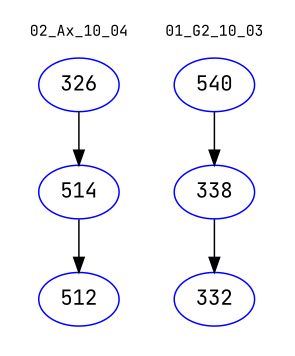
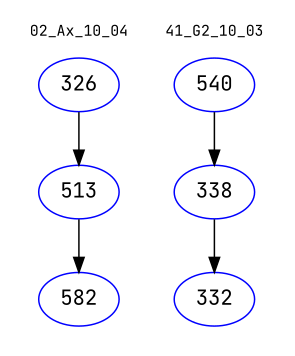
(215, 32) -> (215, 32)
(79, 192) -> (79, 192)
(79, 299) -> (79, 299)
